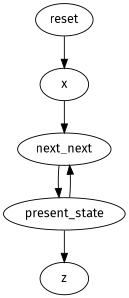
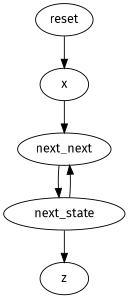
(64, 214) -> (64, 214)
